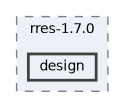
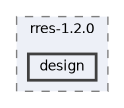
(62, 30) -> (62, 30)
